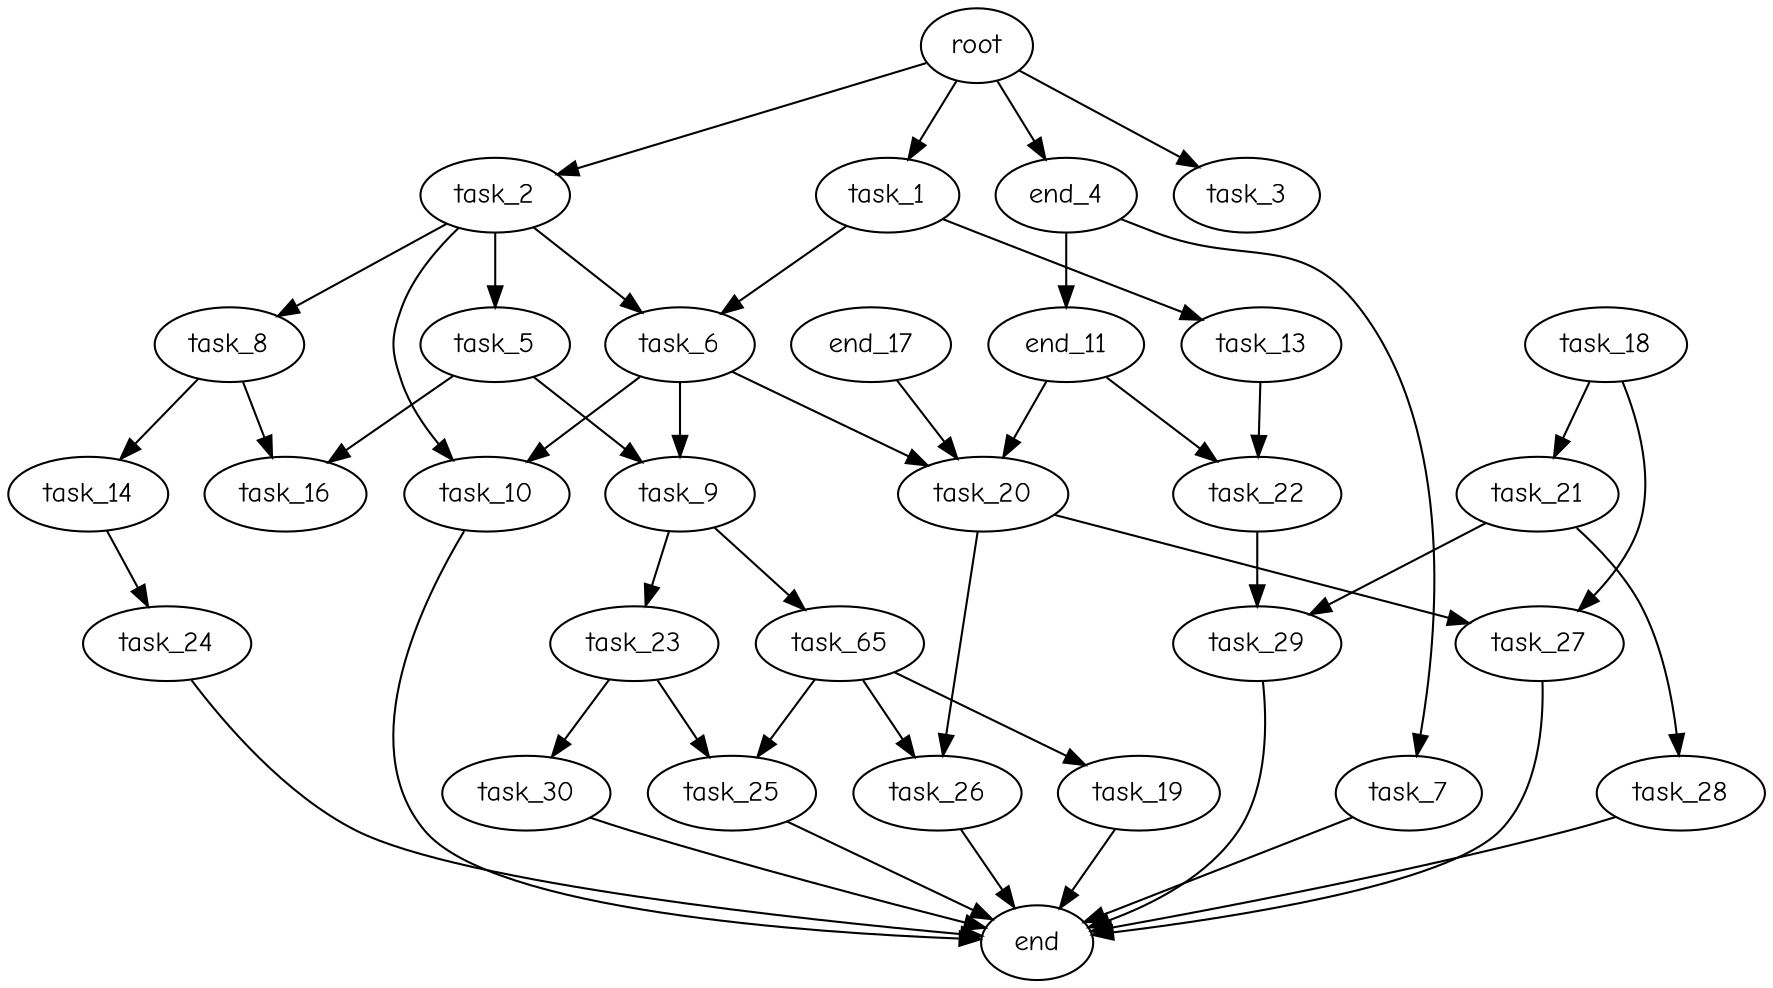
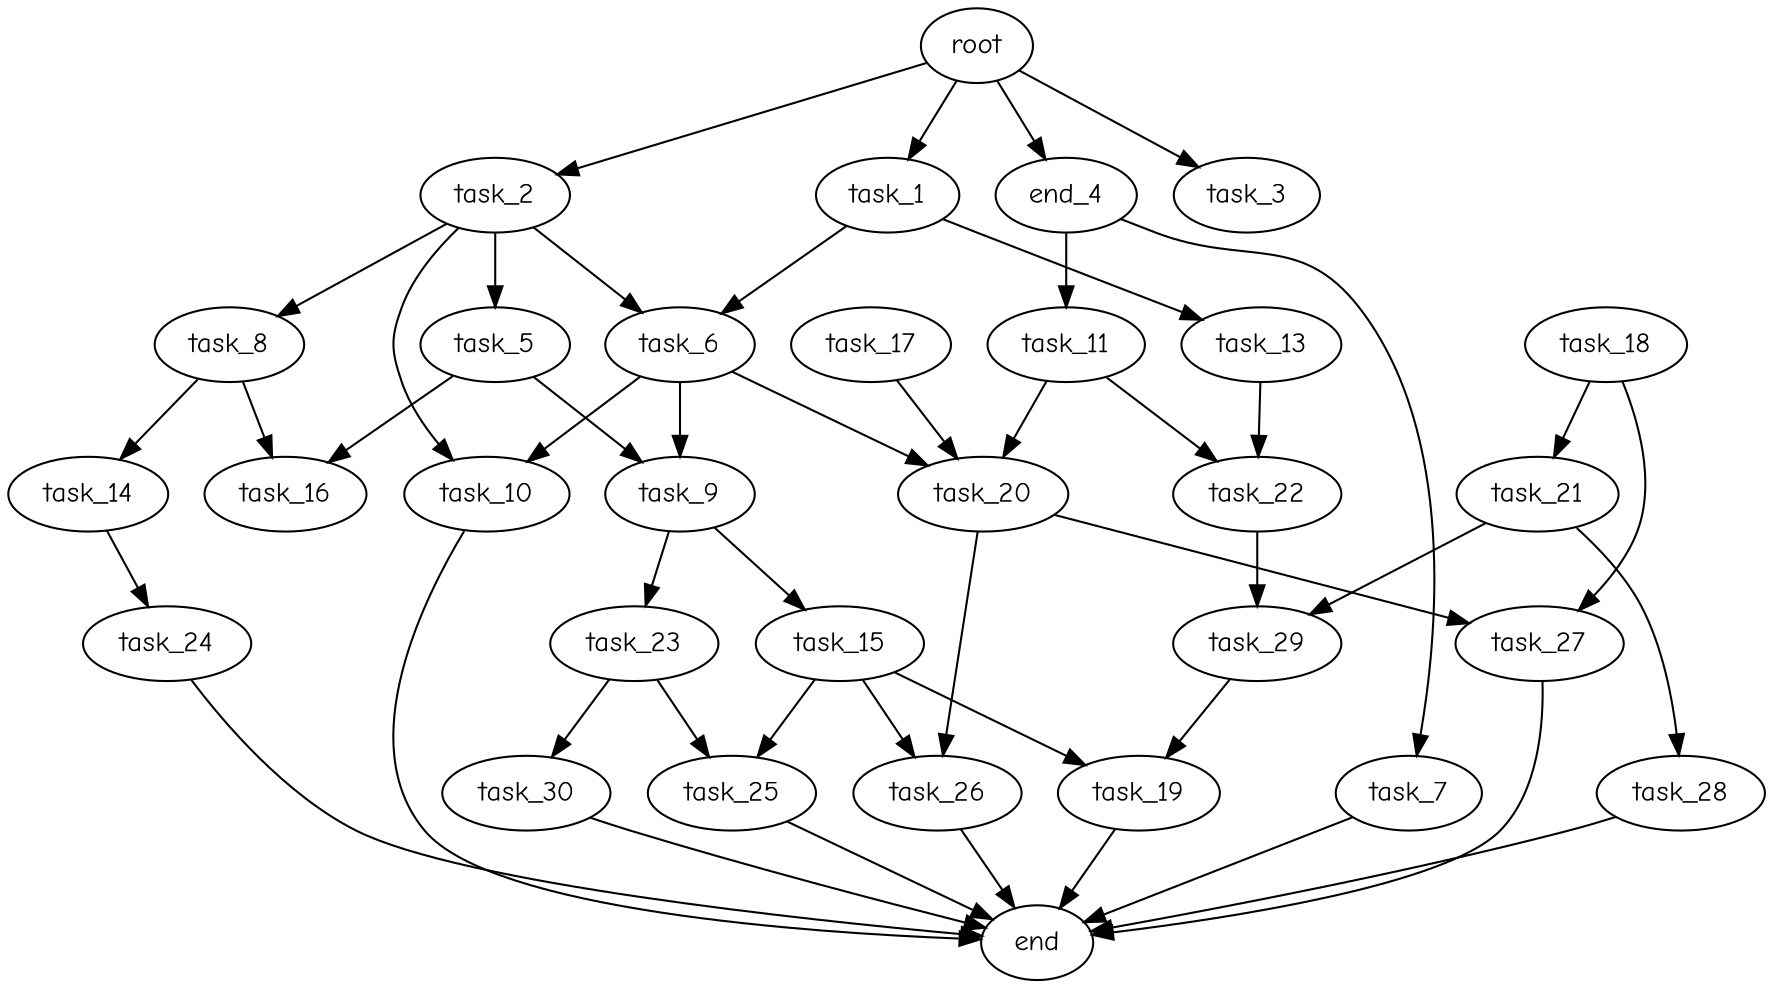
(871, 345) -> (871, 345)
(1066, 345) -> (1066, 345)
(840, 644) -> (840, 644)
(1236, 833) -> (1205, 710)
